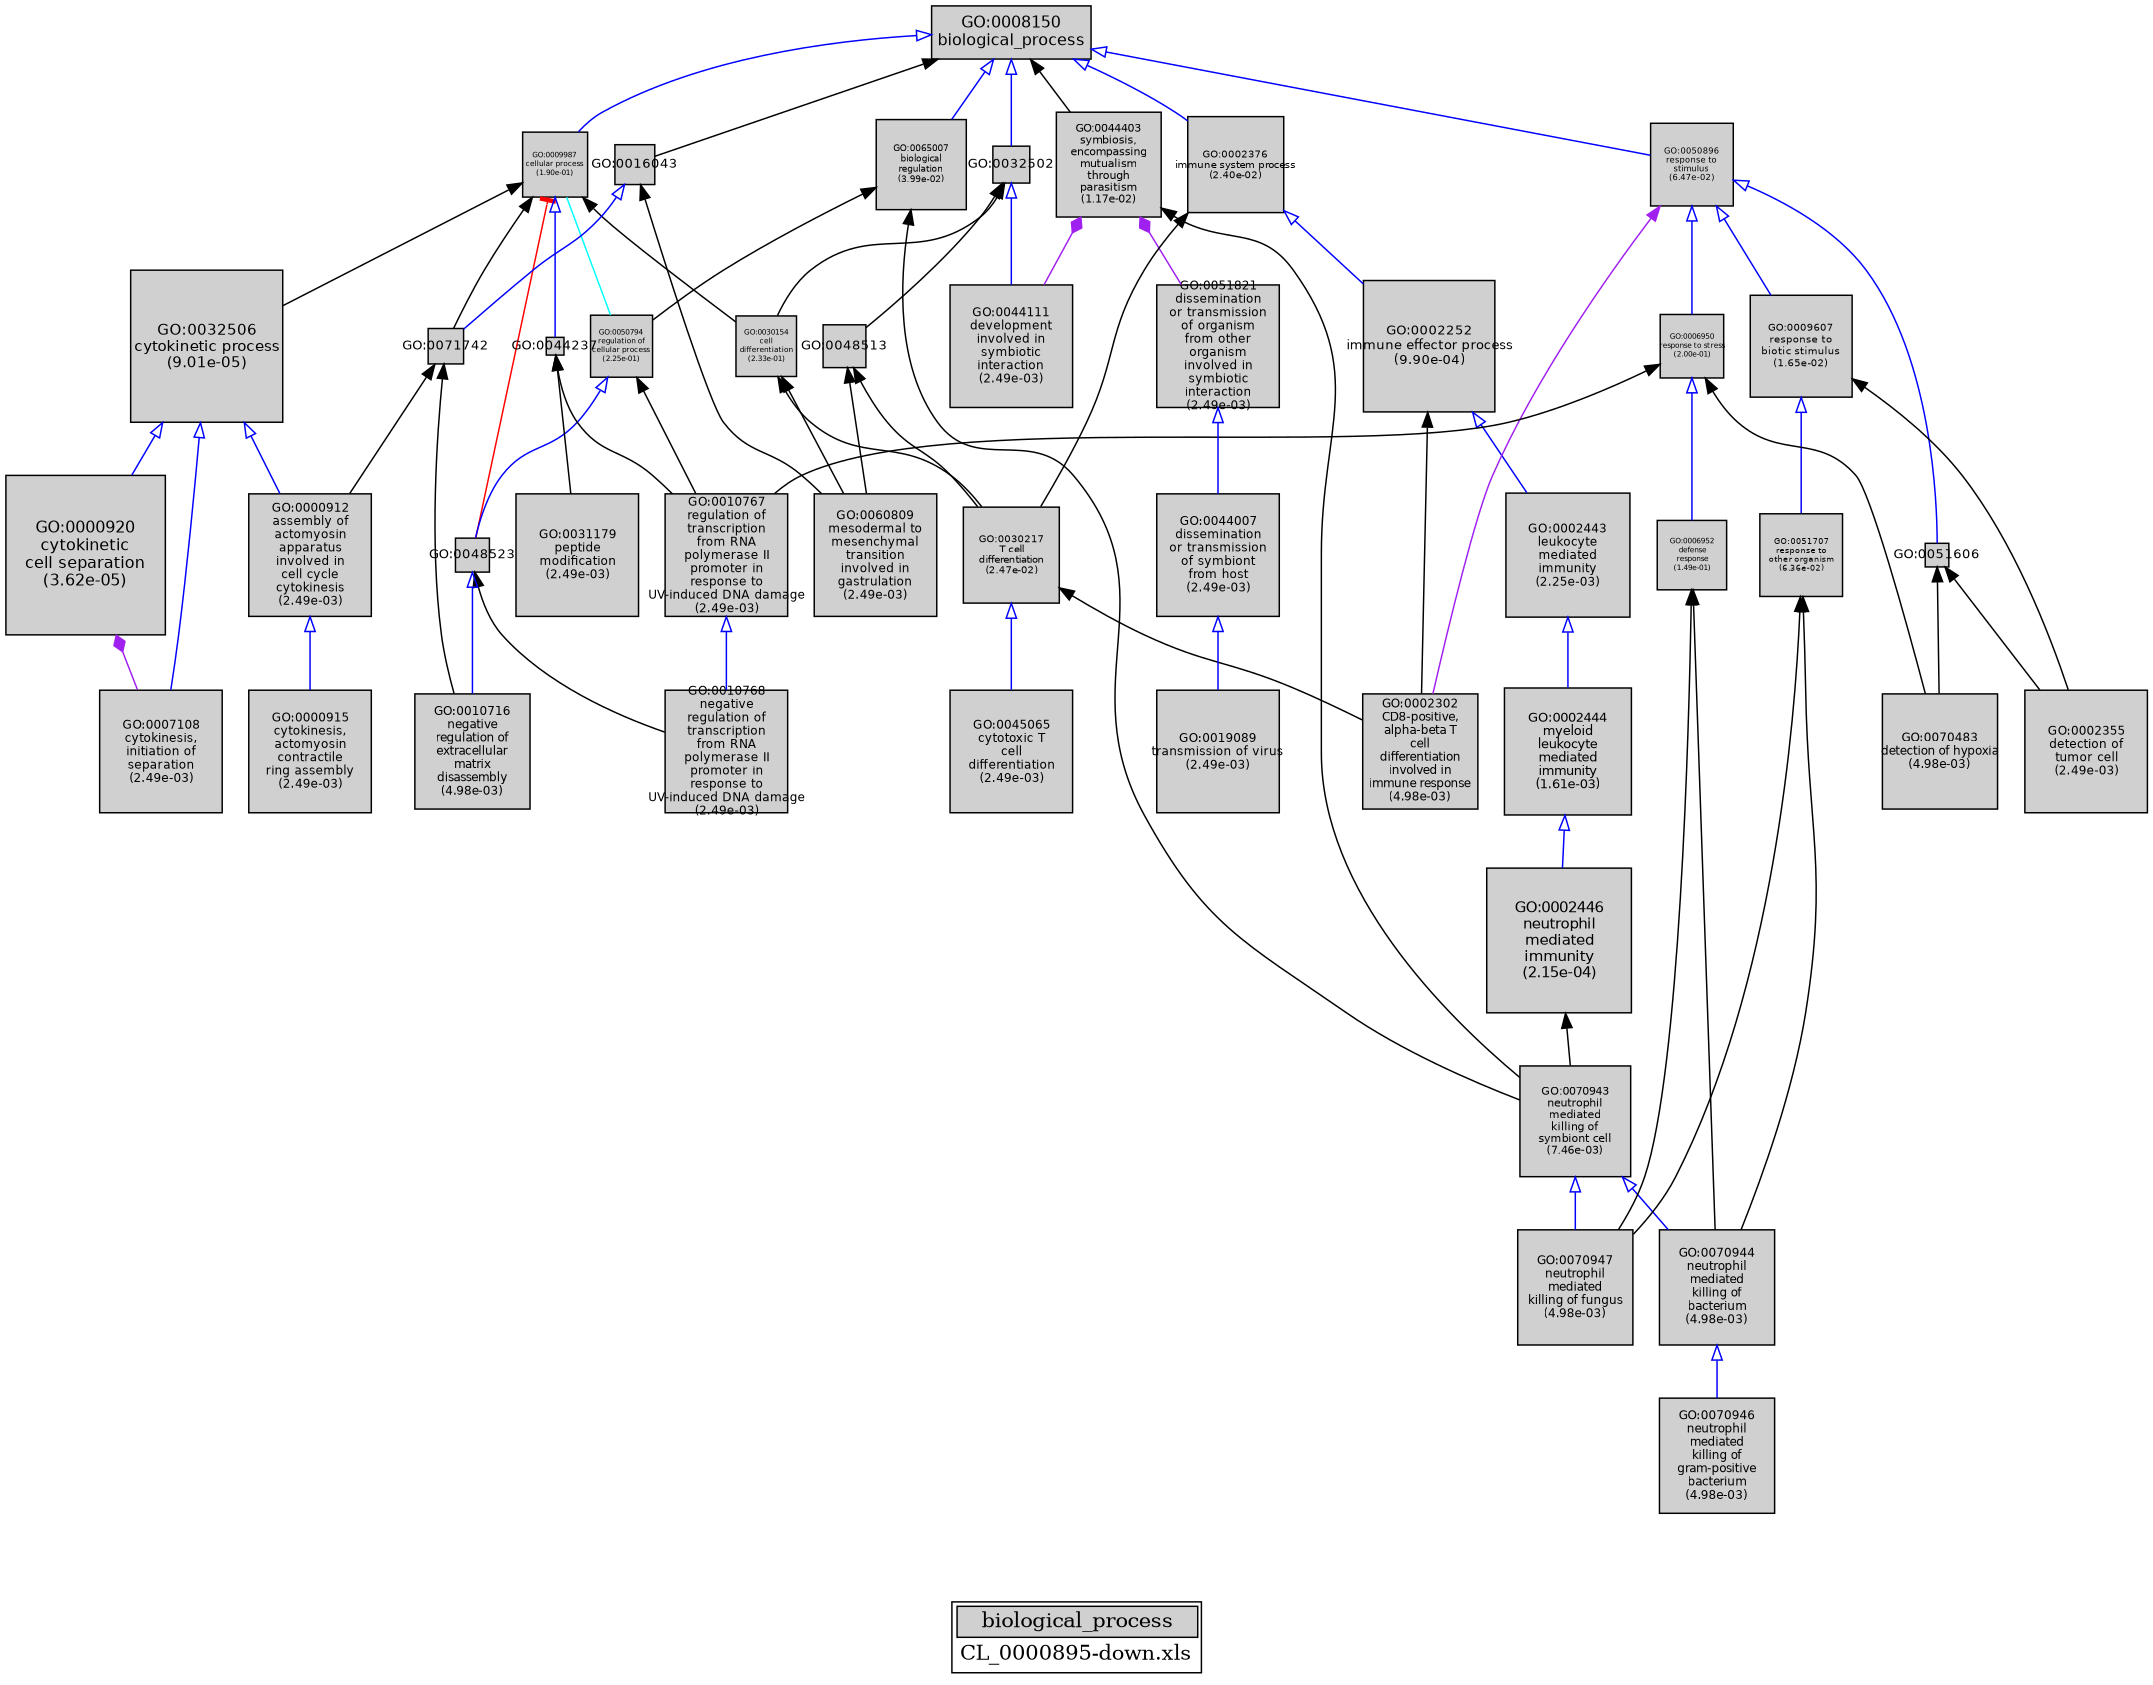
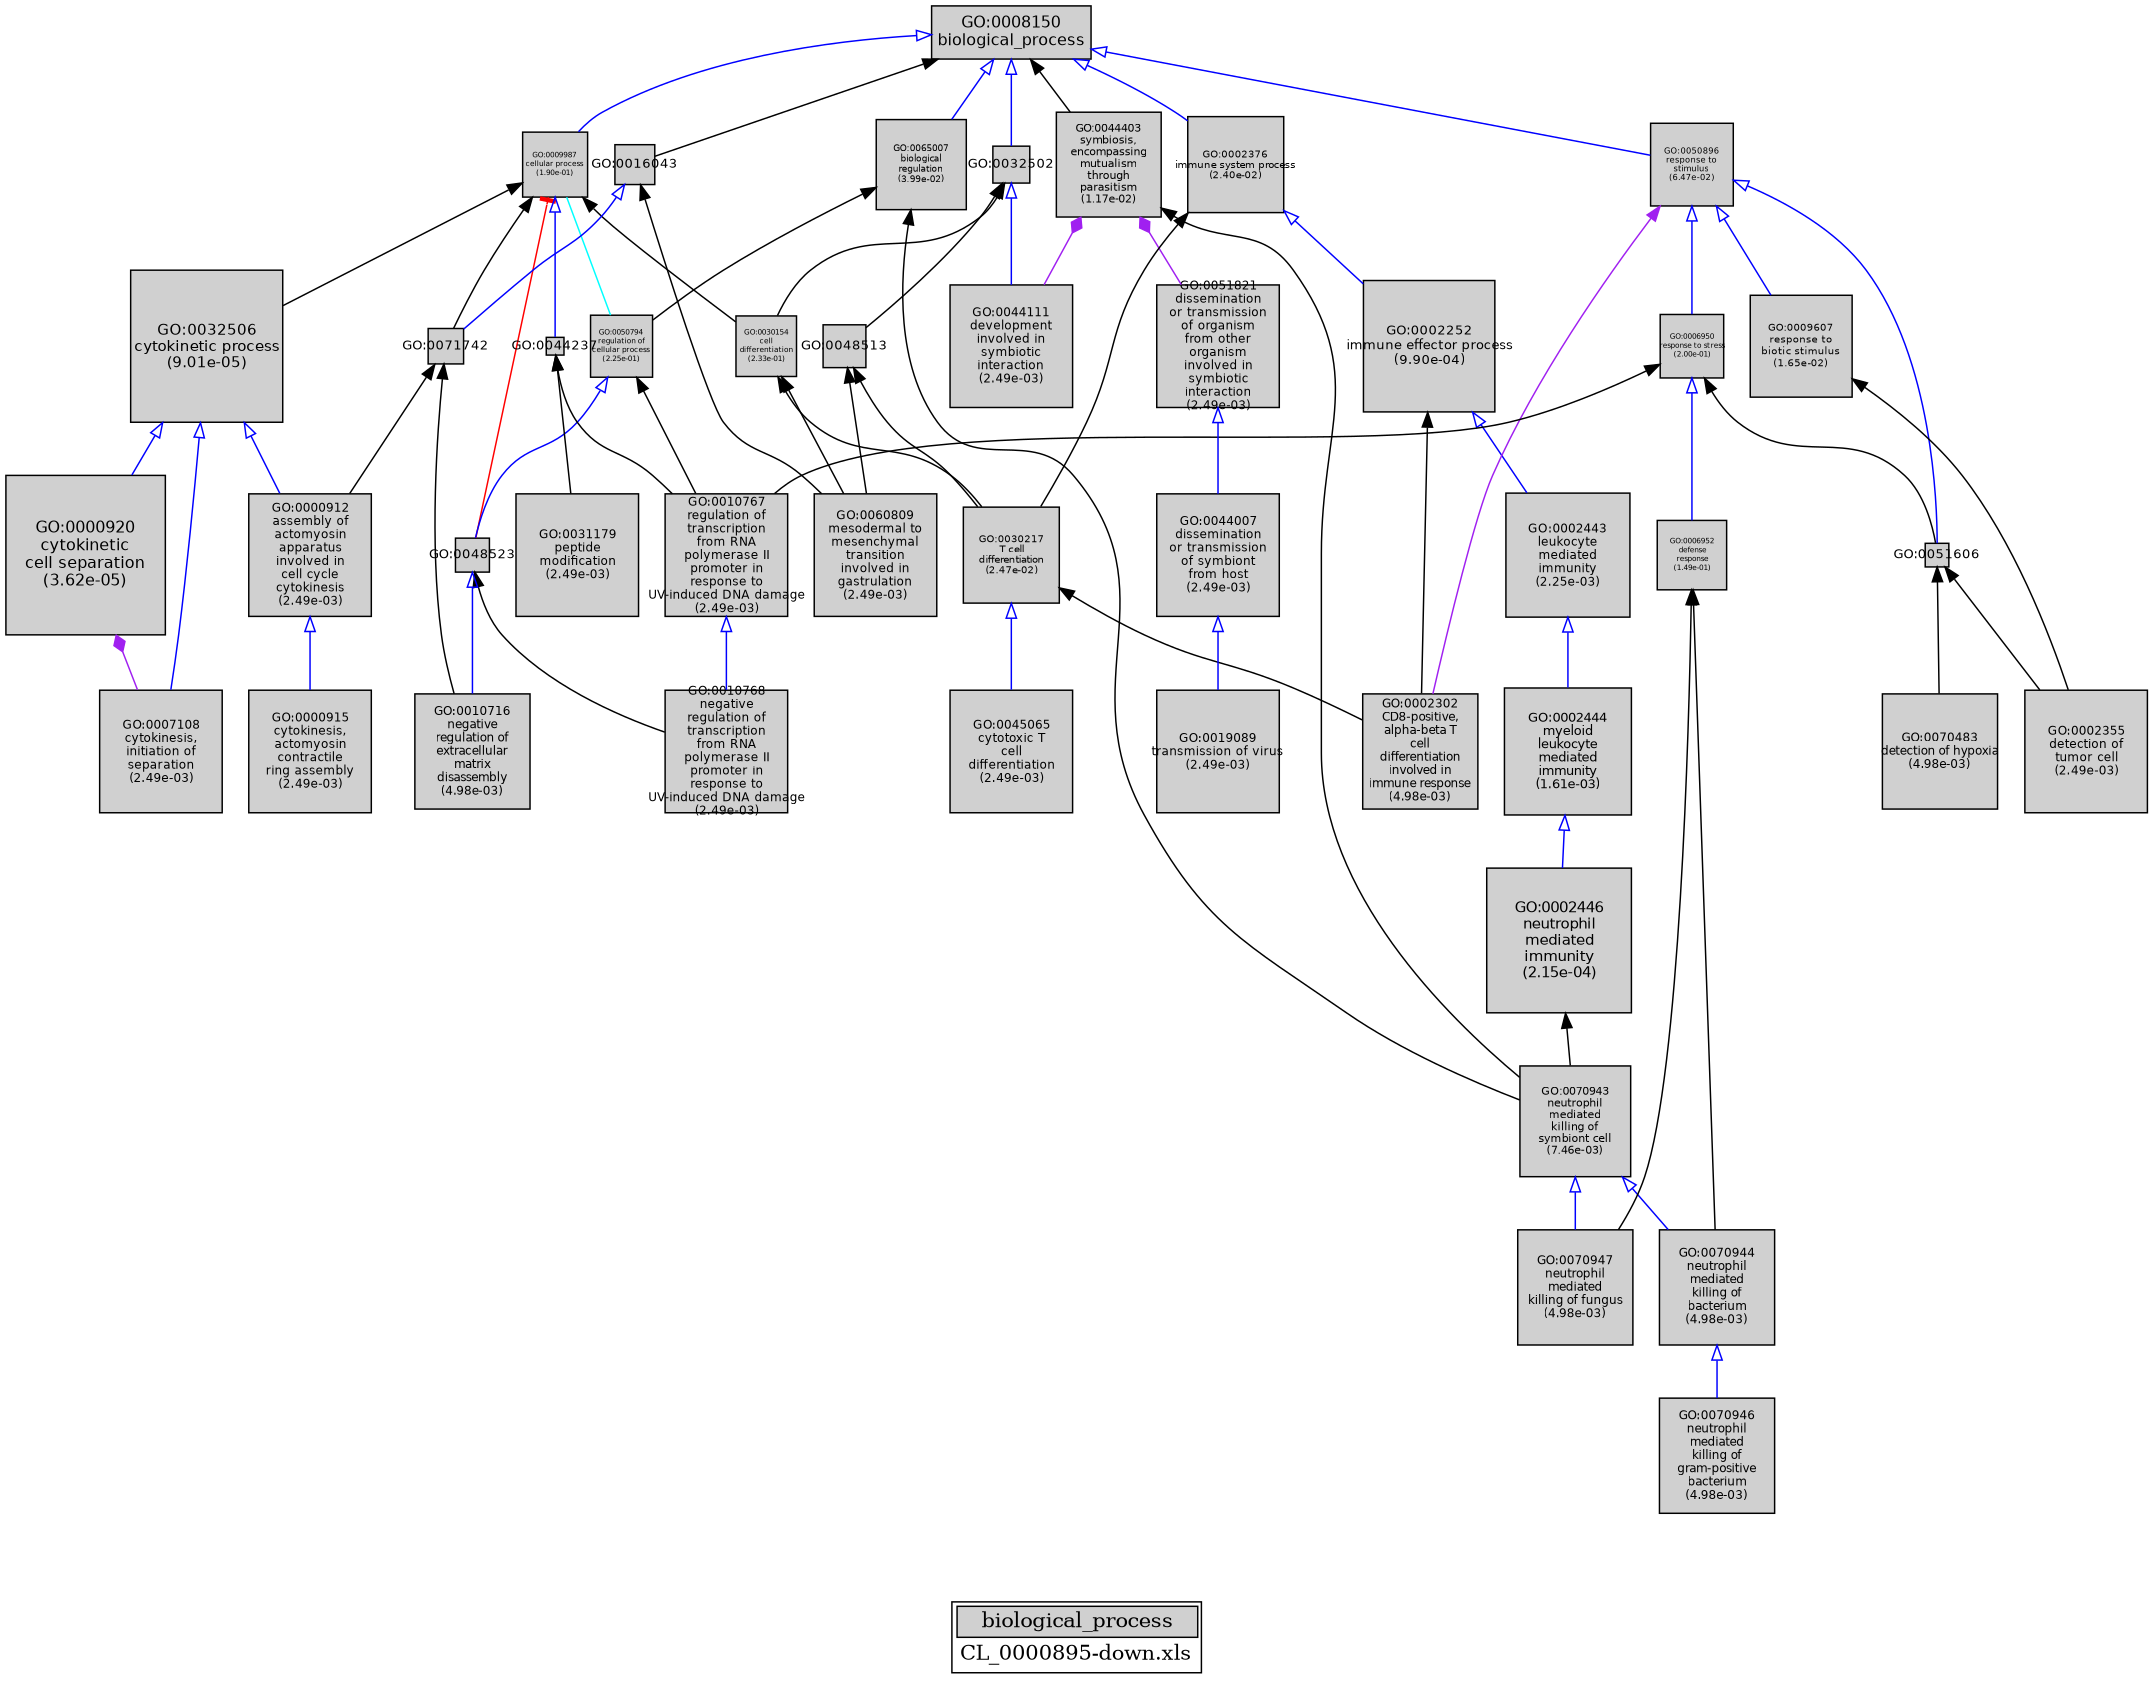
(1868, 501) -> (1839, 448)
(1801, 555) -> none
